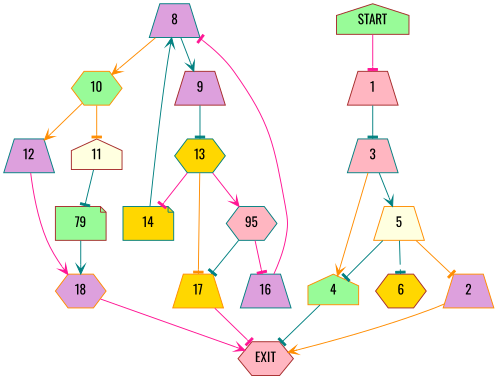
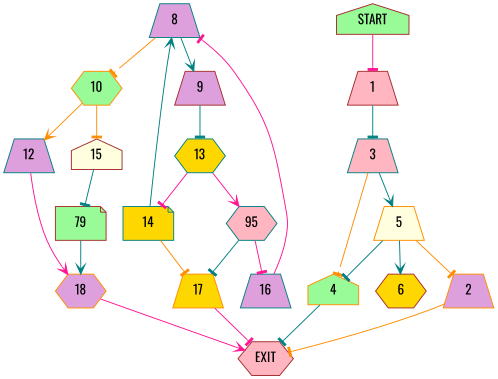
(137, 53) -> (137, 53)
(97, 156) -> (97, 156)
(354, 220) -> (354, 220)
(199, 221) -> (172, 255)
(400, 253) -> (400, 253)
(369, 330) -> (369, 330)
